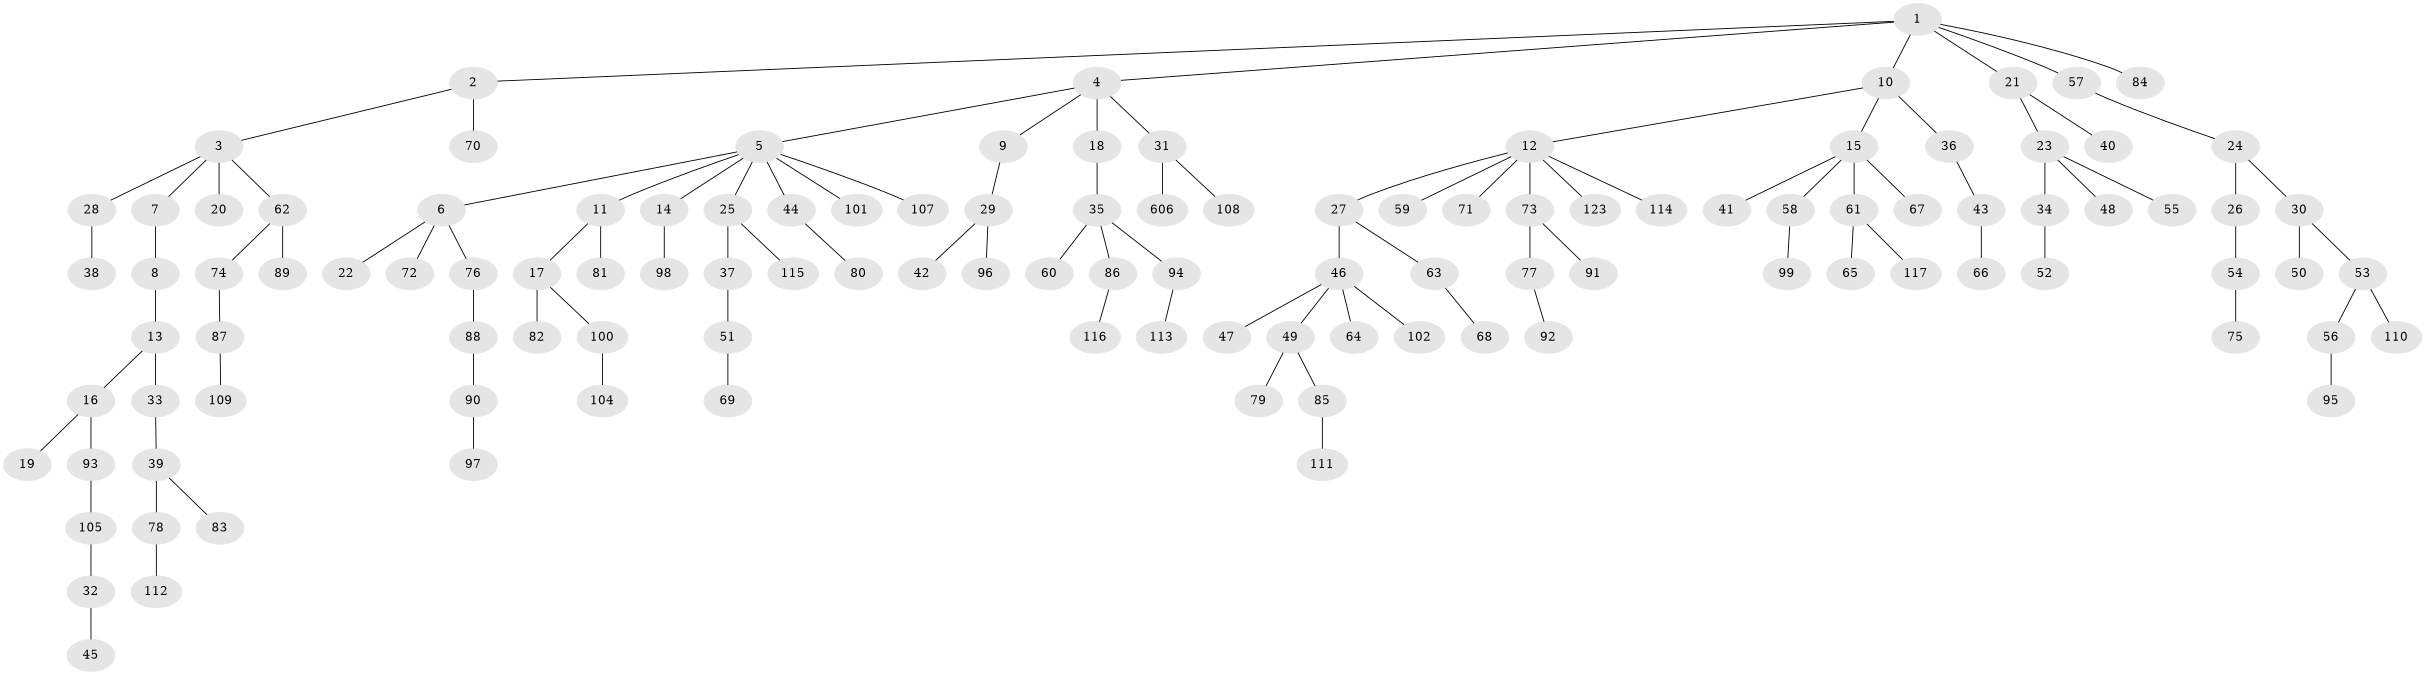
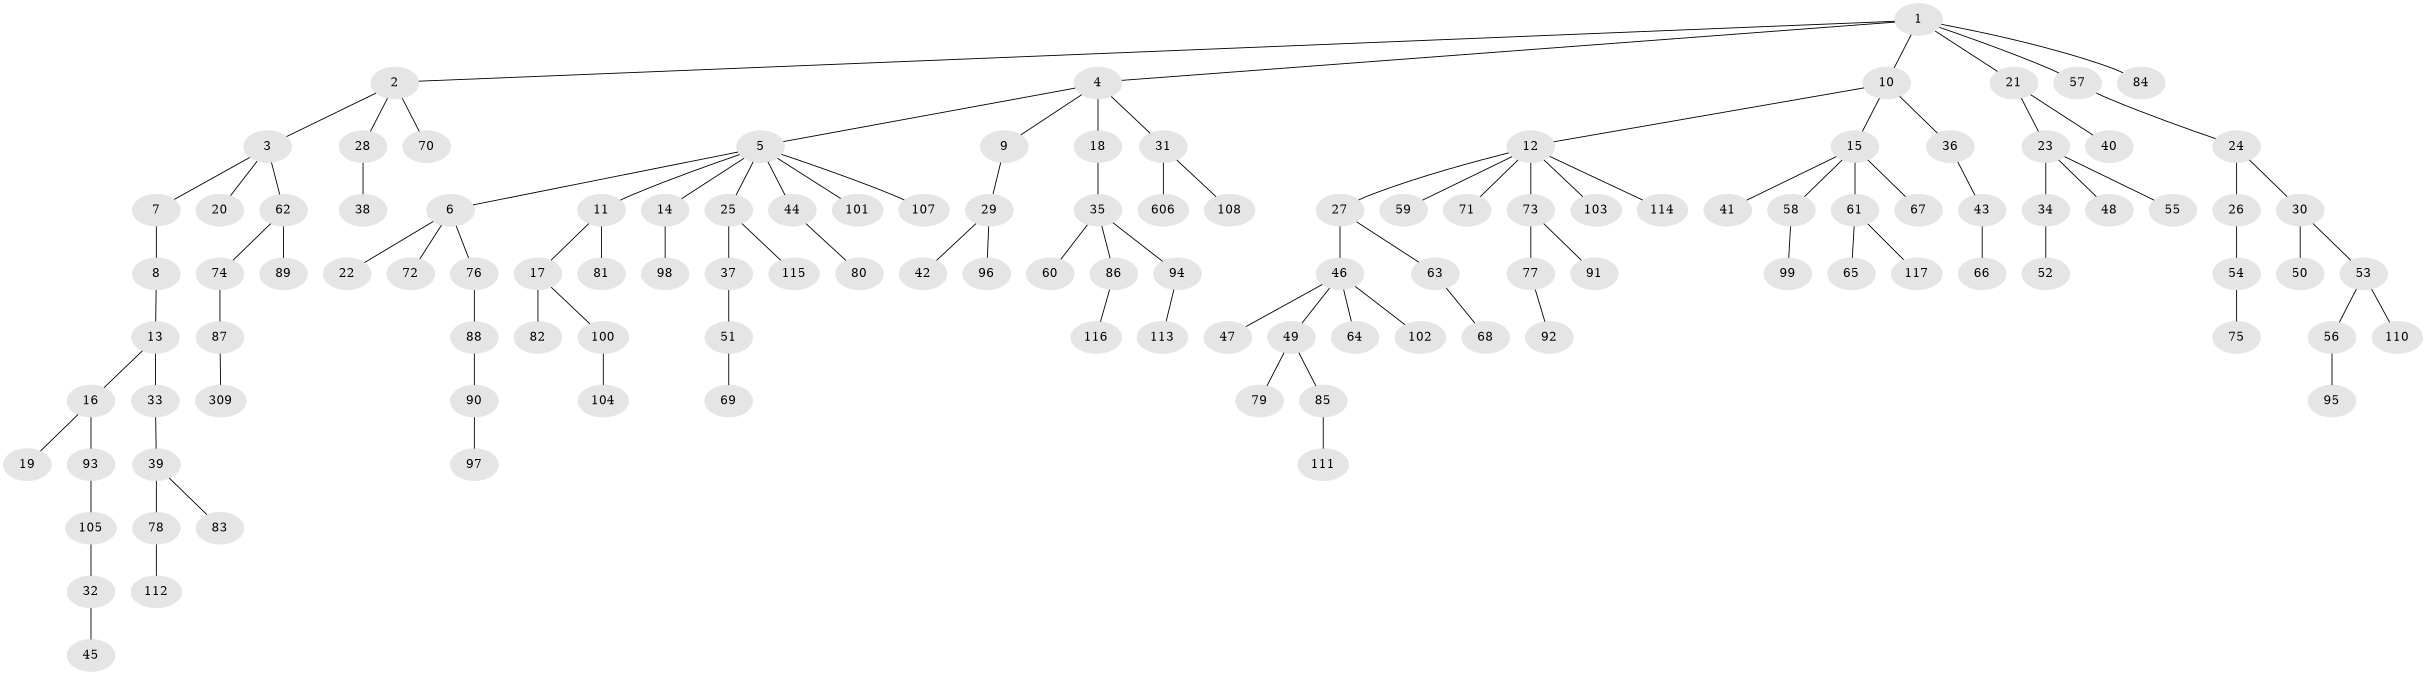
(156, 178) -> (379, 115)
(1595, 210) -> (1596, 210)
(221, 401) -> (221, 401)
